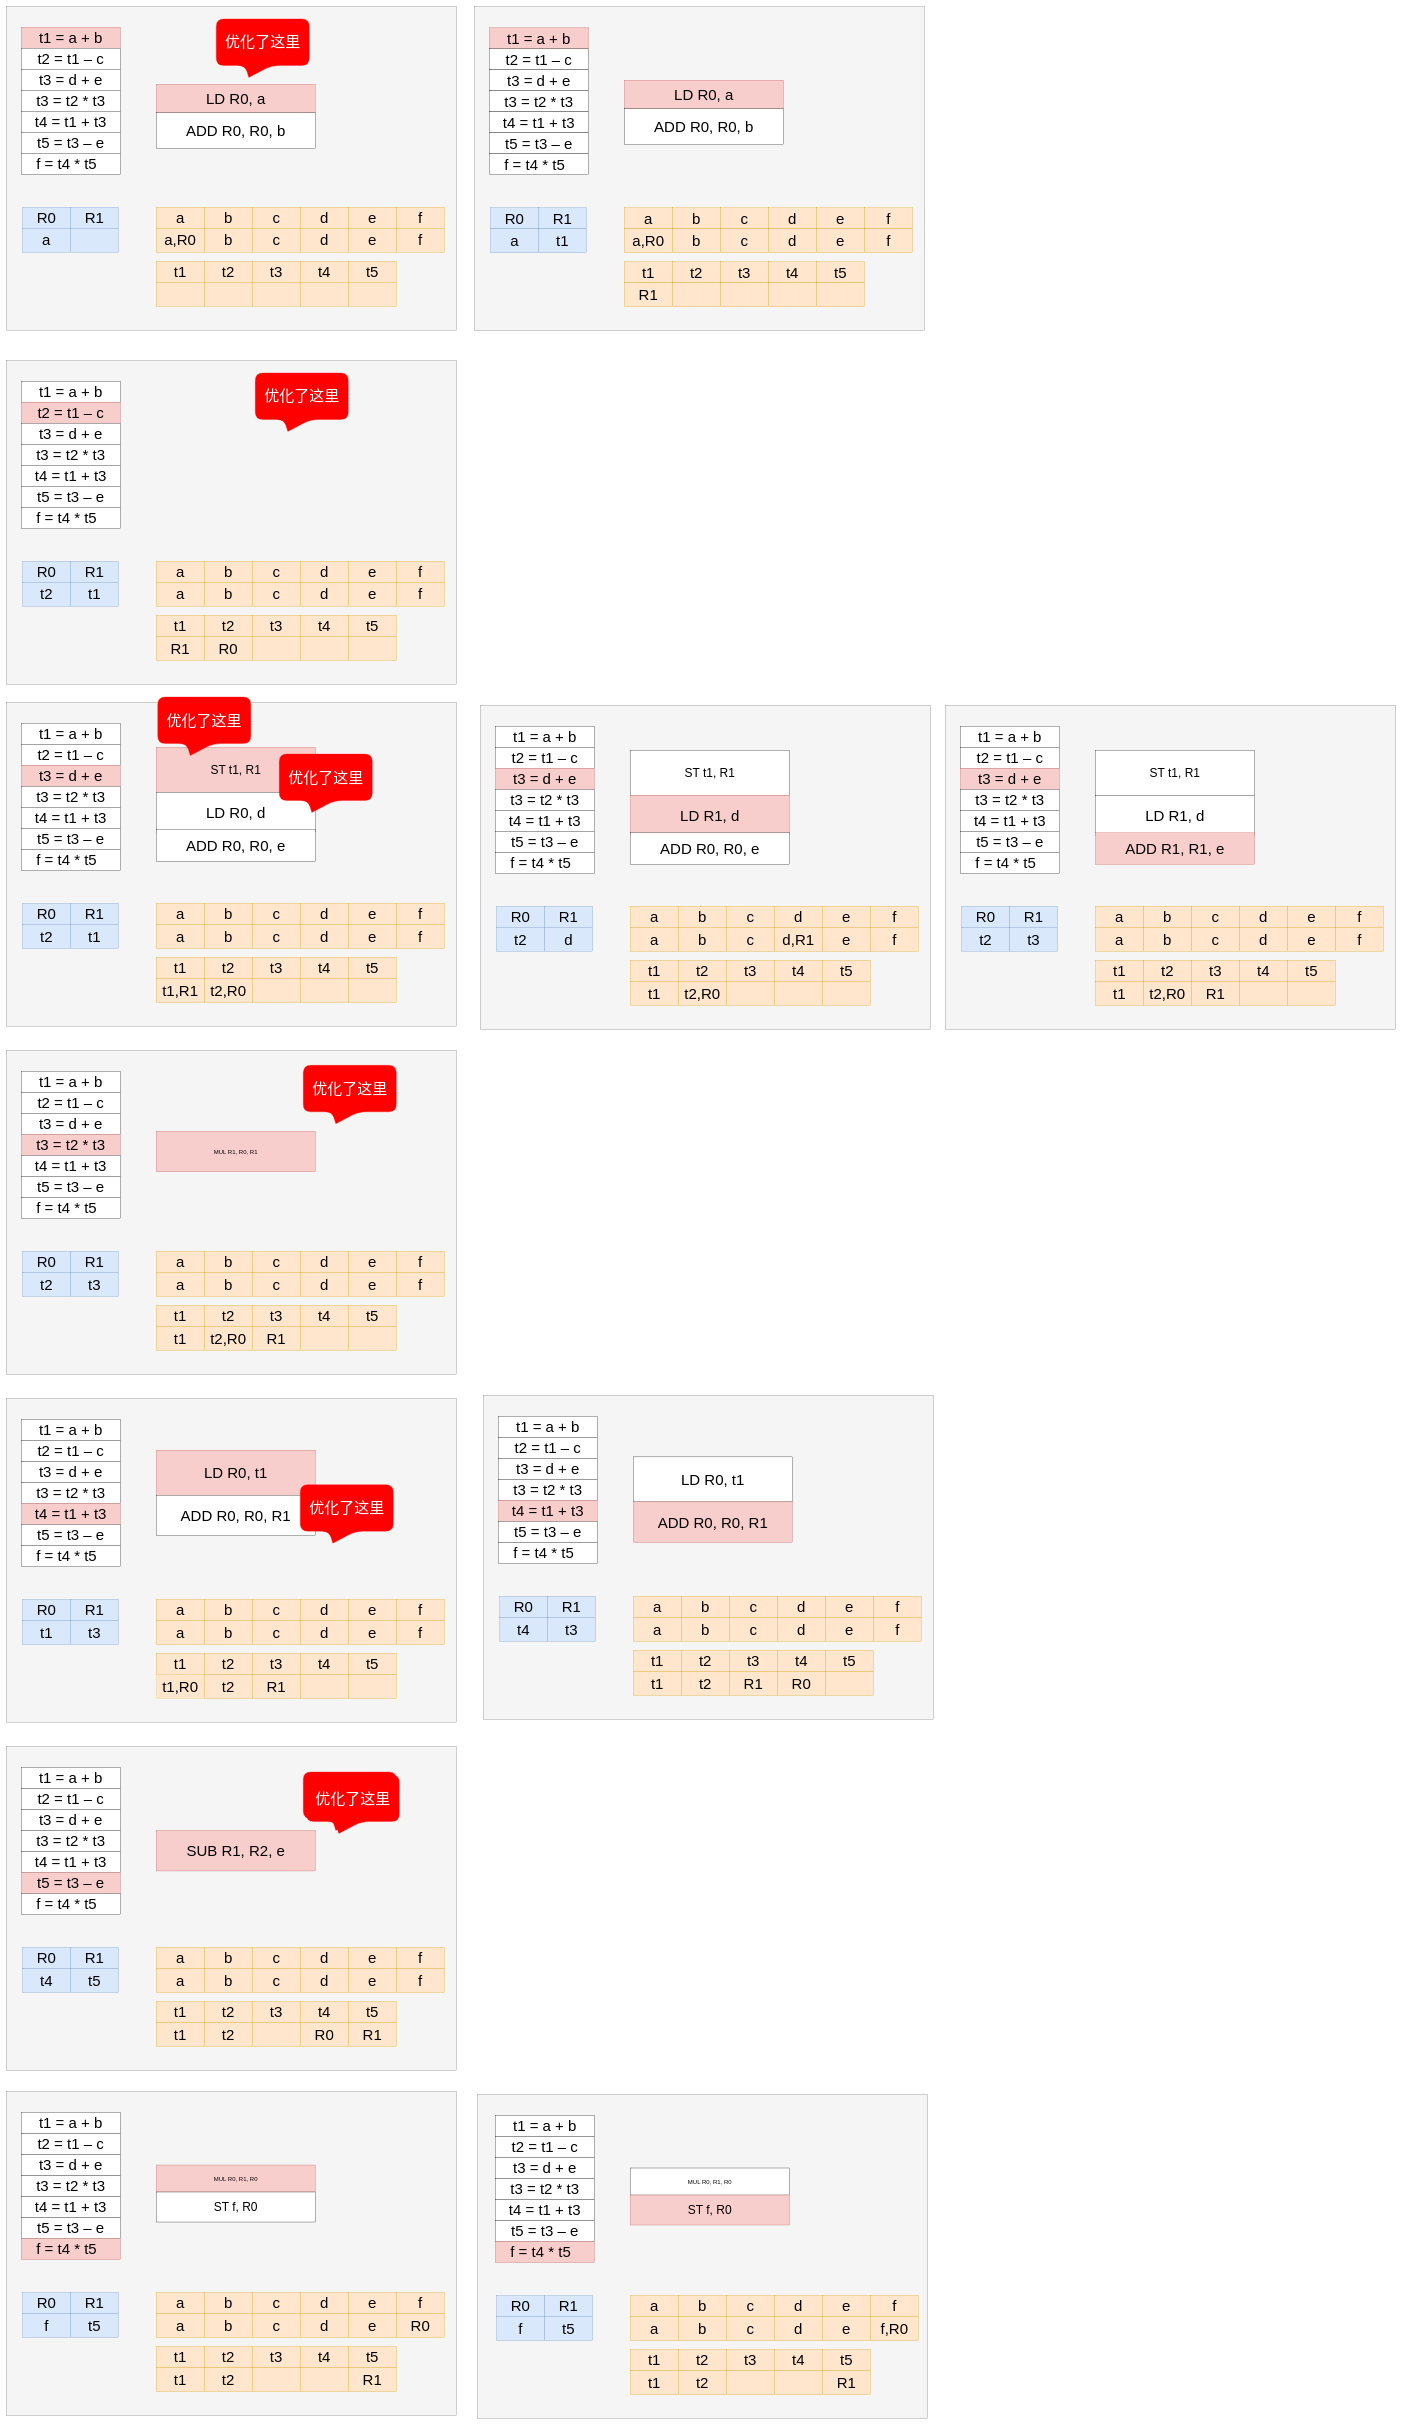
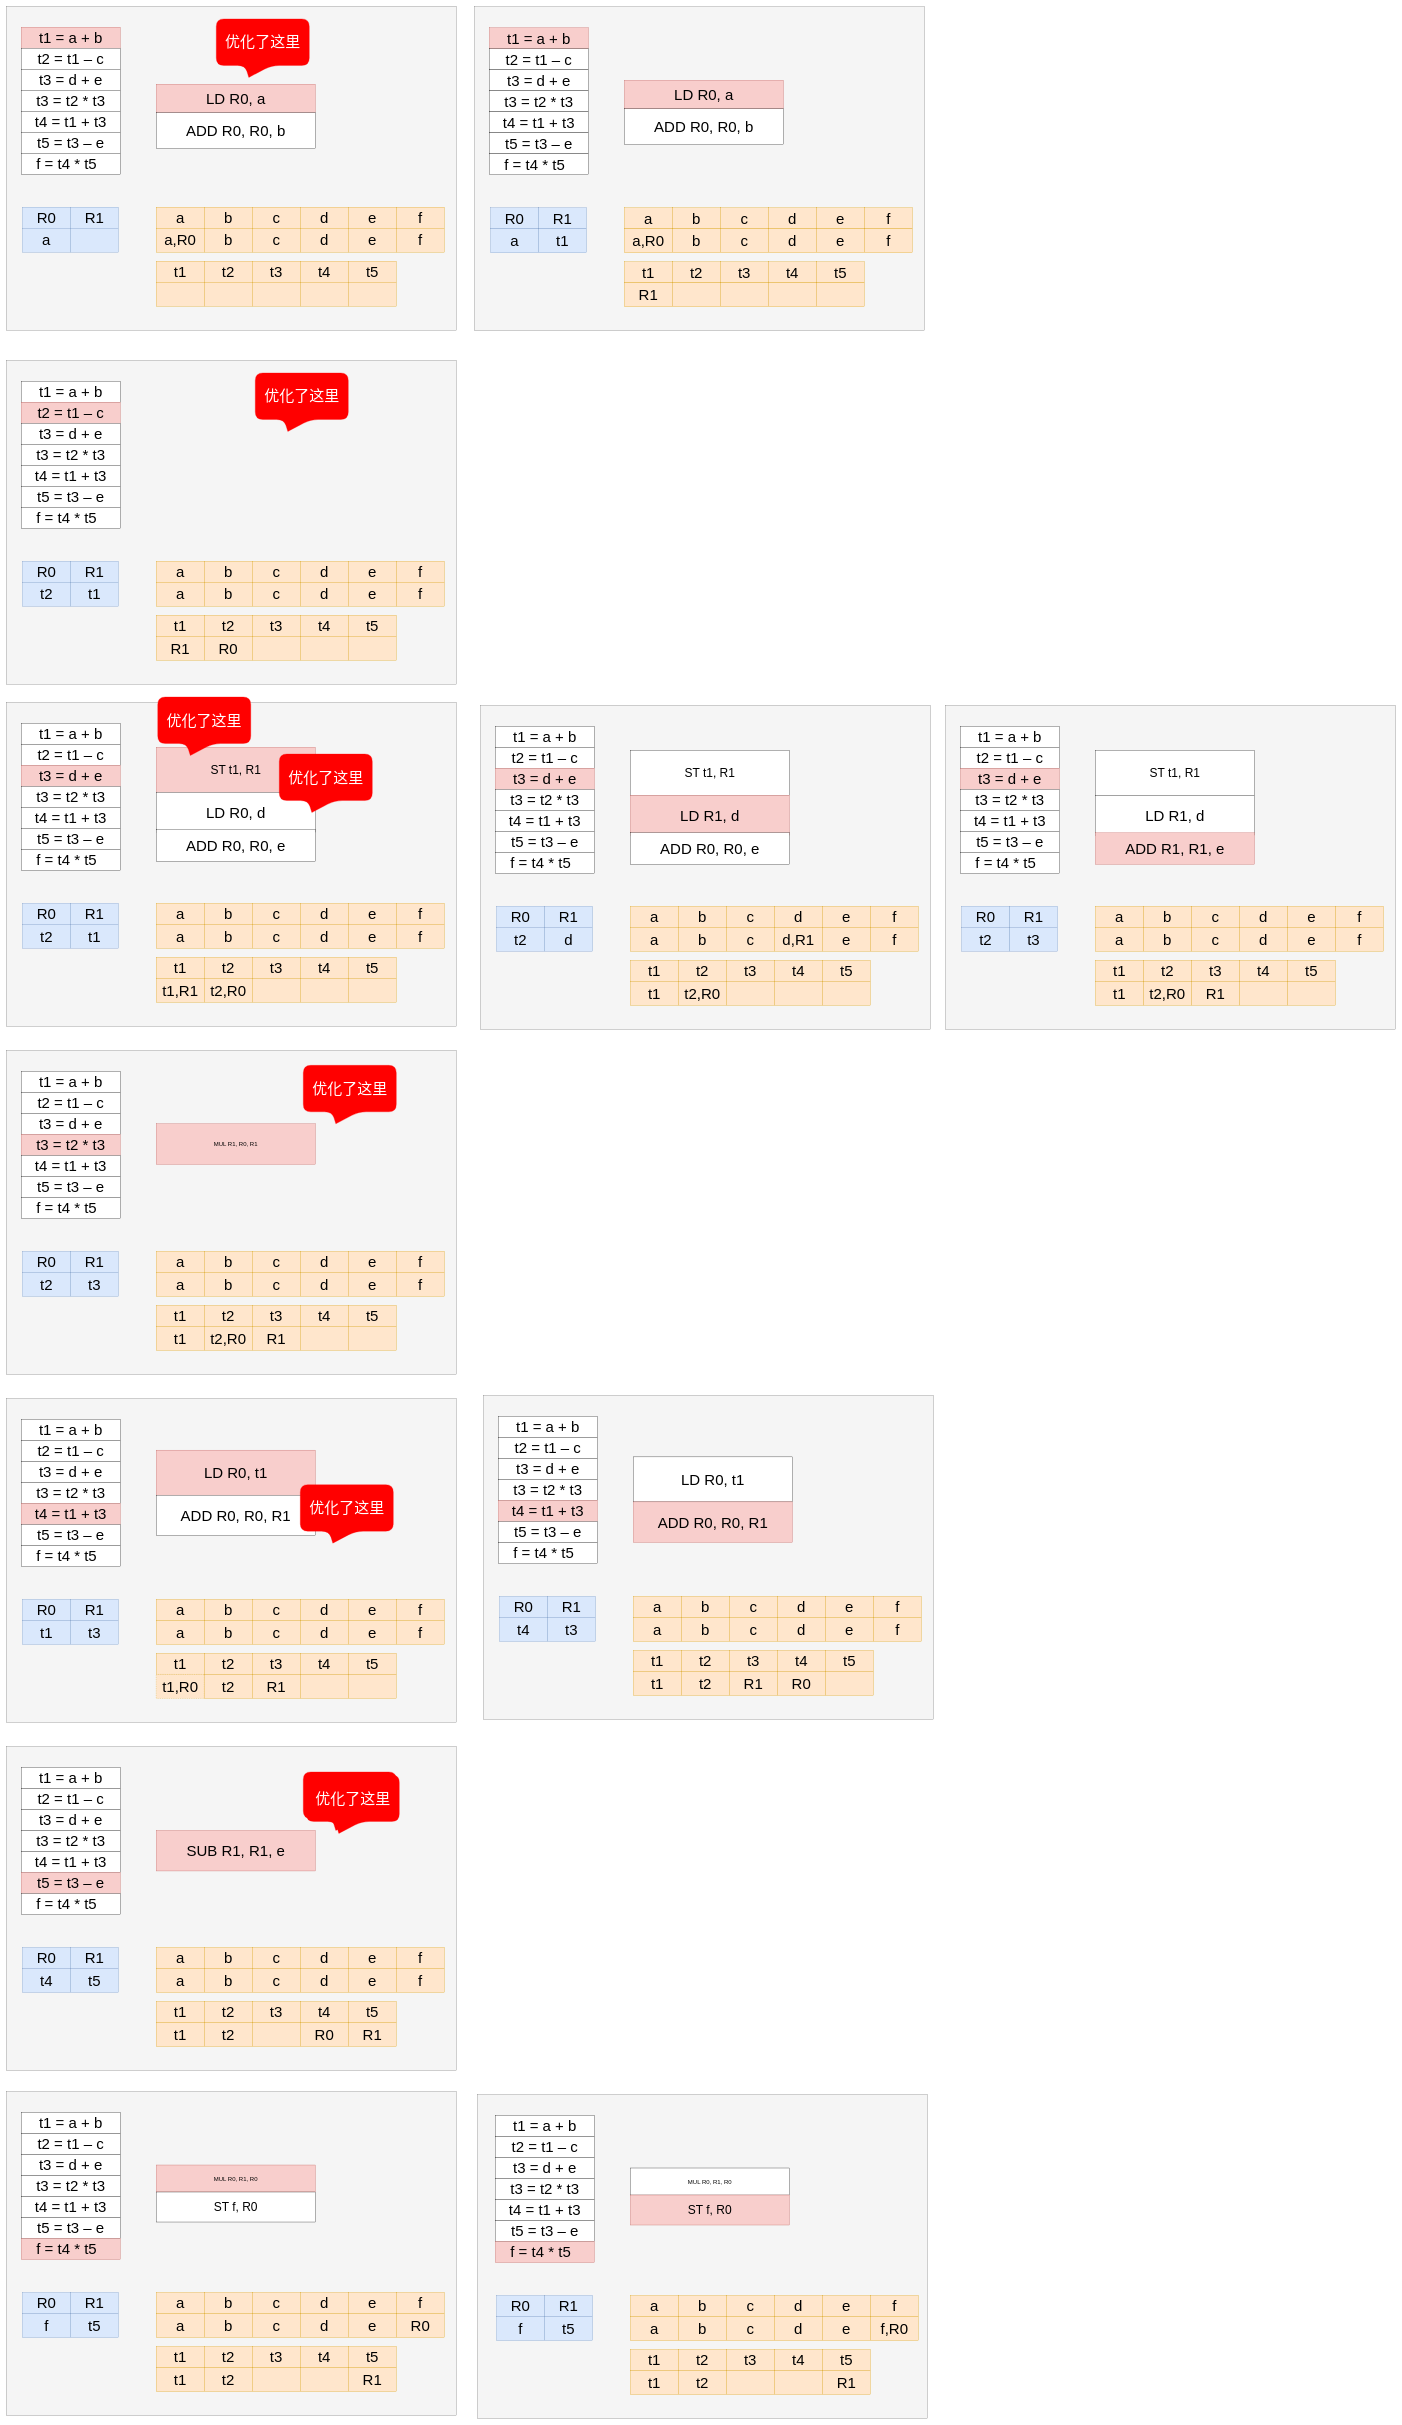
(236, 1151) -> (236, 1144)
(236, 1851) -> (236, 1851)
